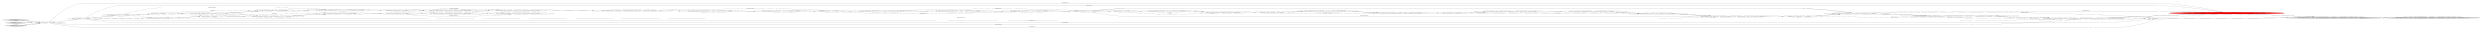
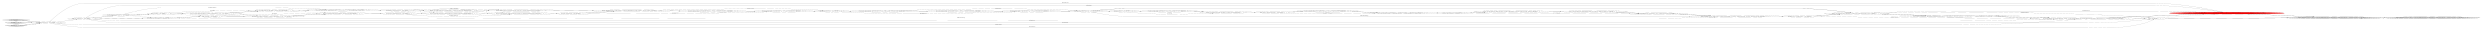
none -> (574, 14)
